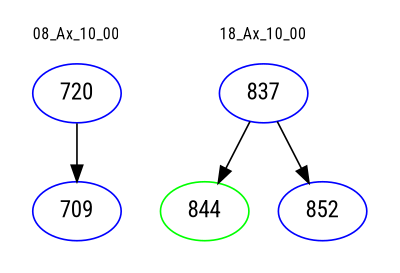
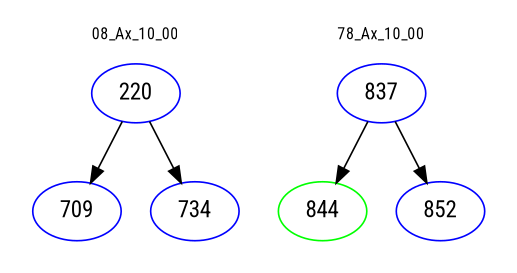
(264, 35) -> (382, 35)
(77, 93) -> (136, 93)
none -> (195, 211)
